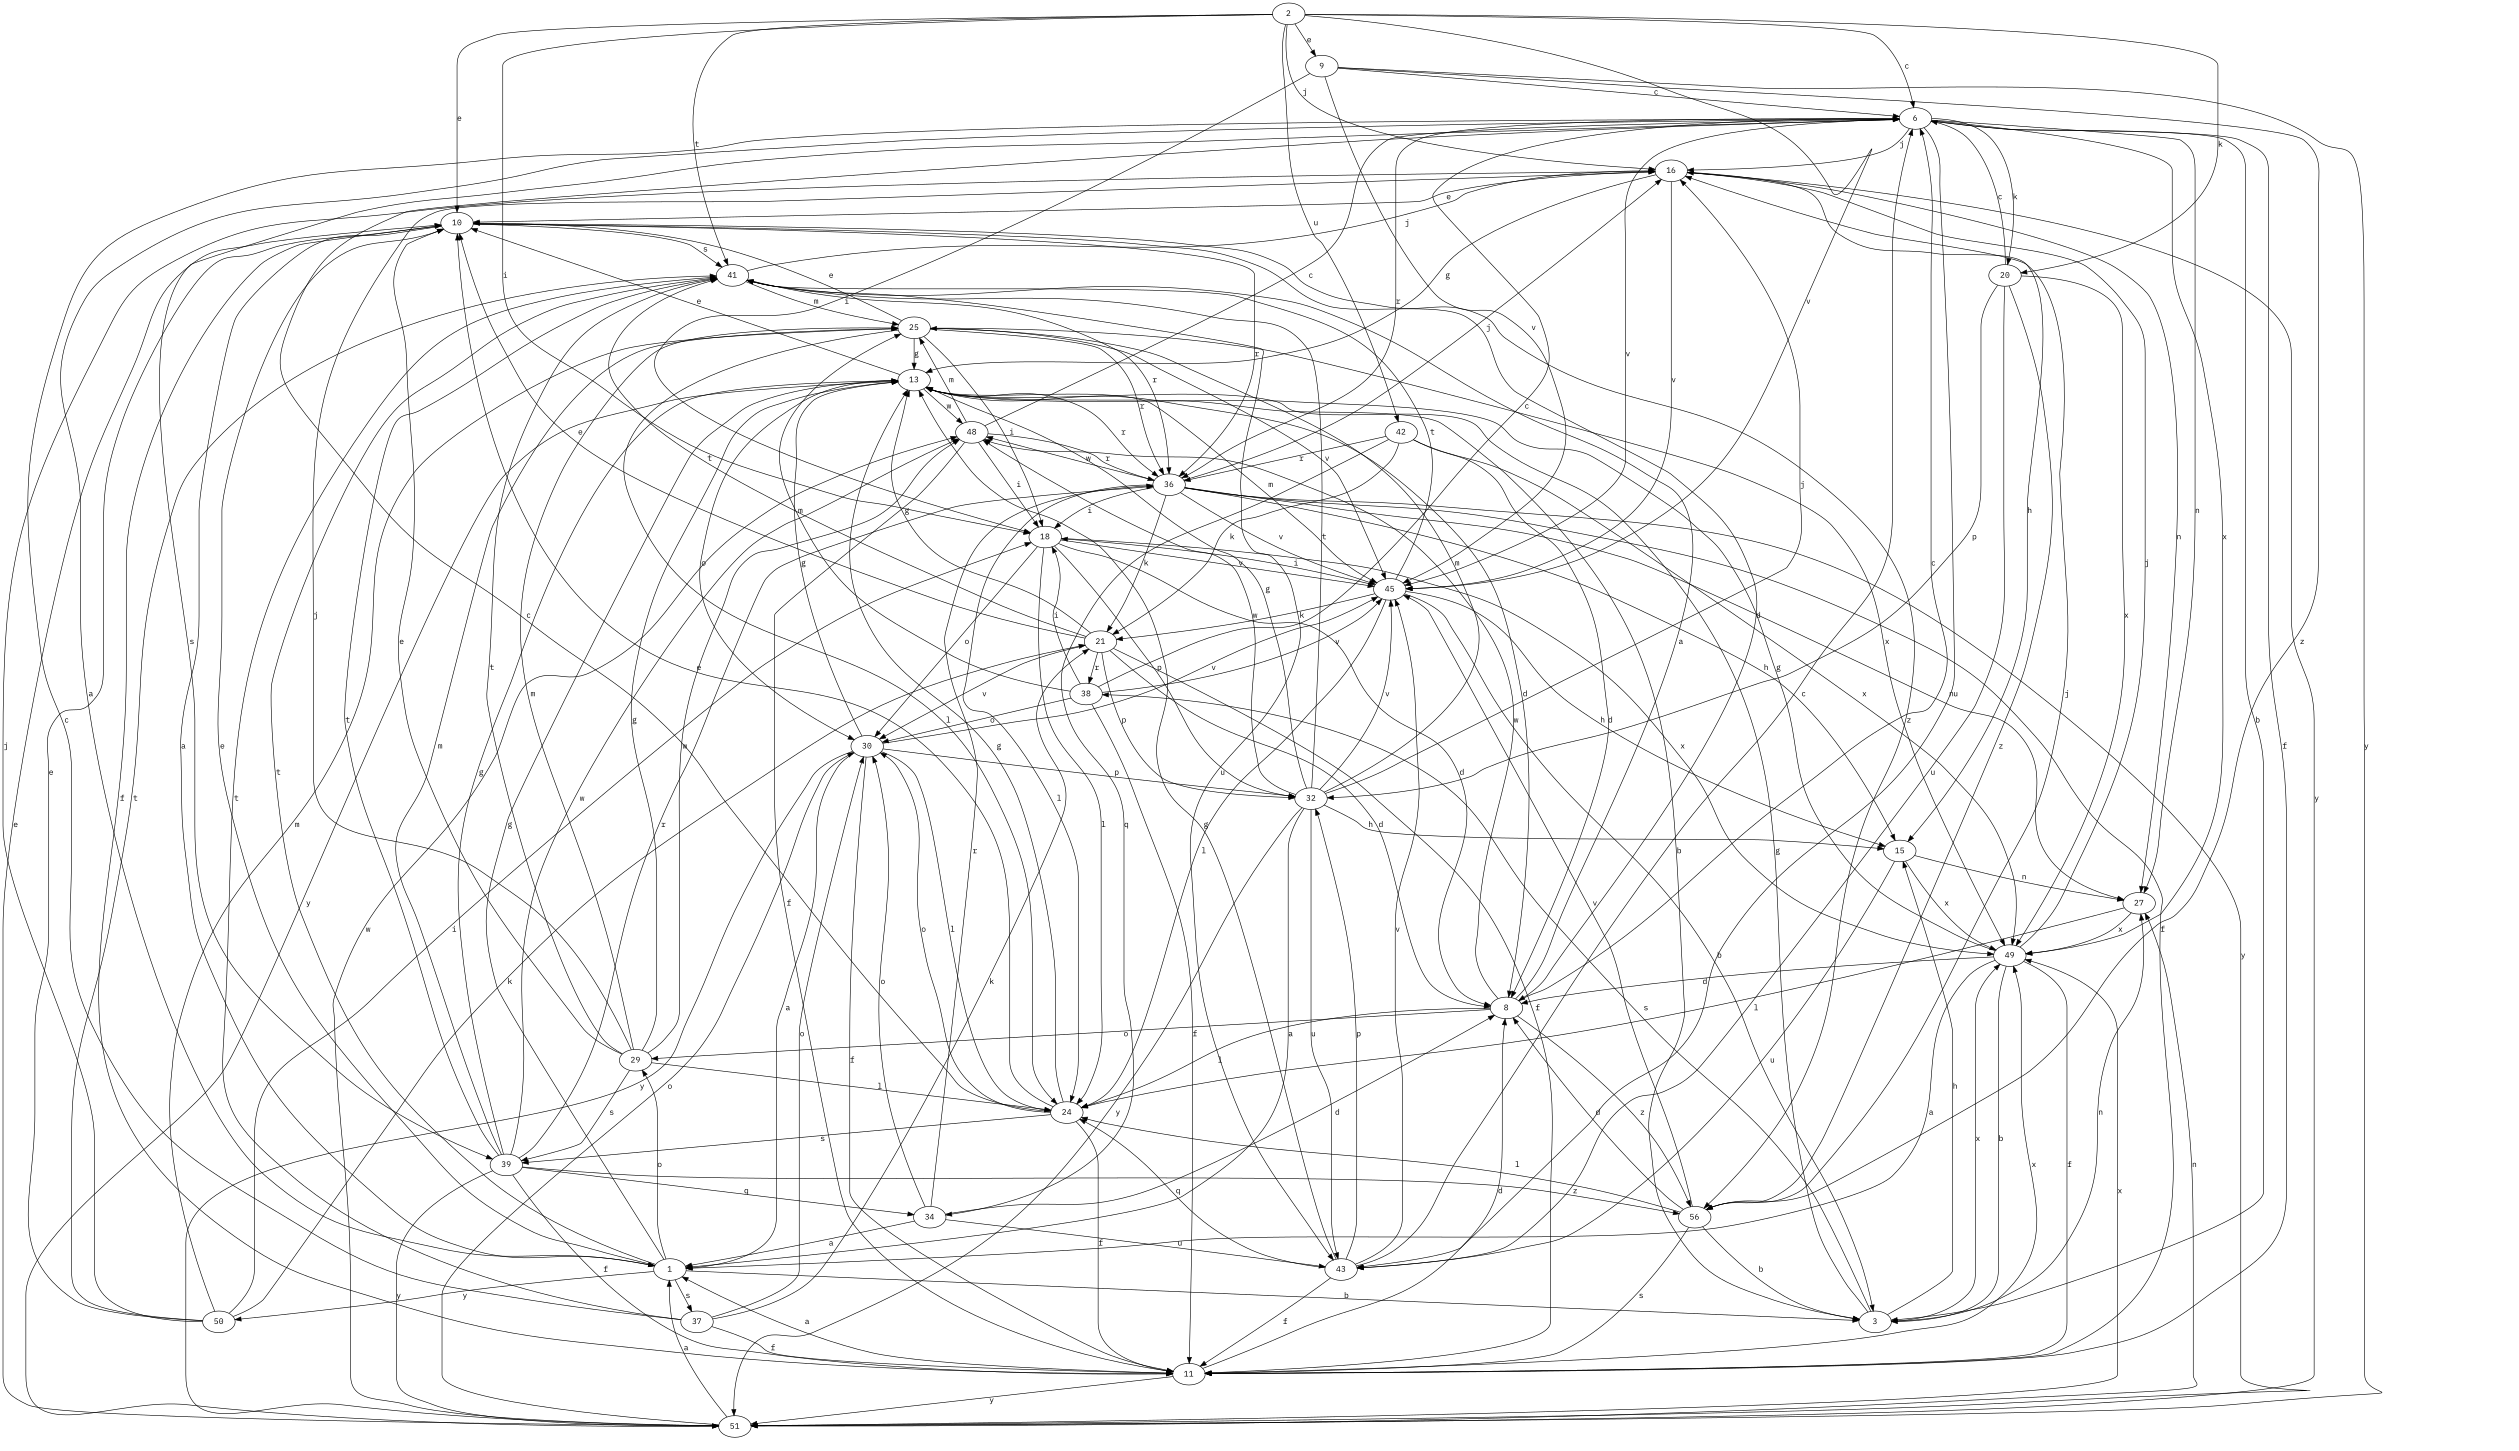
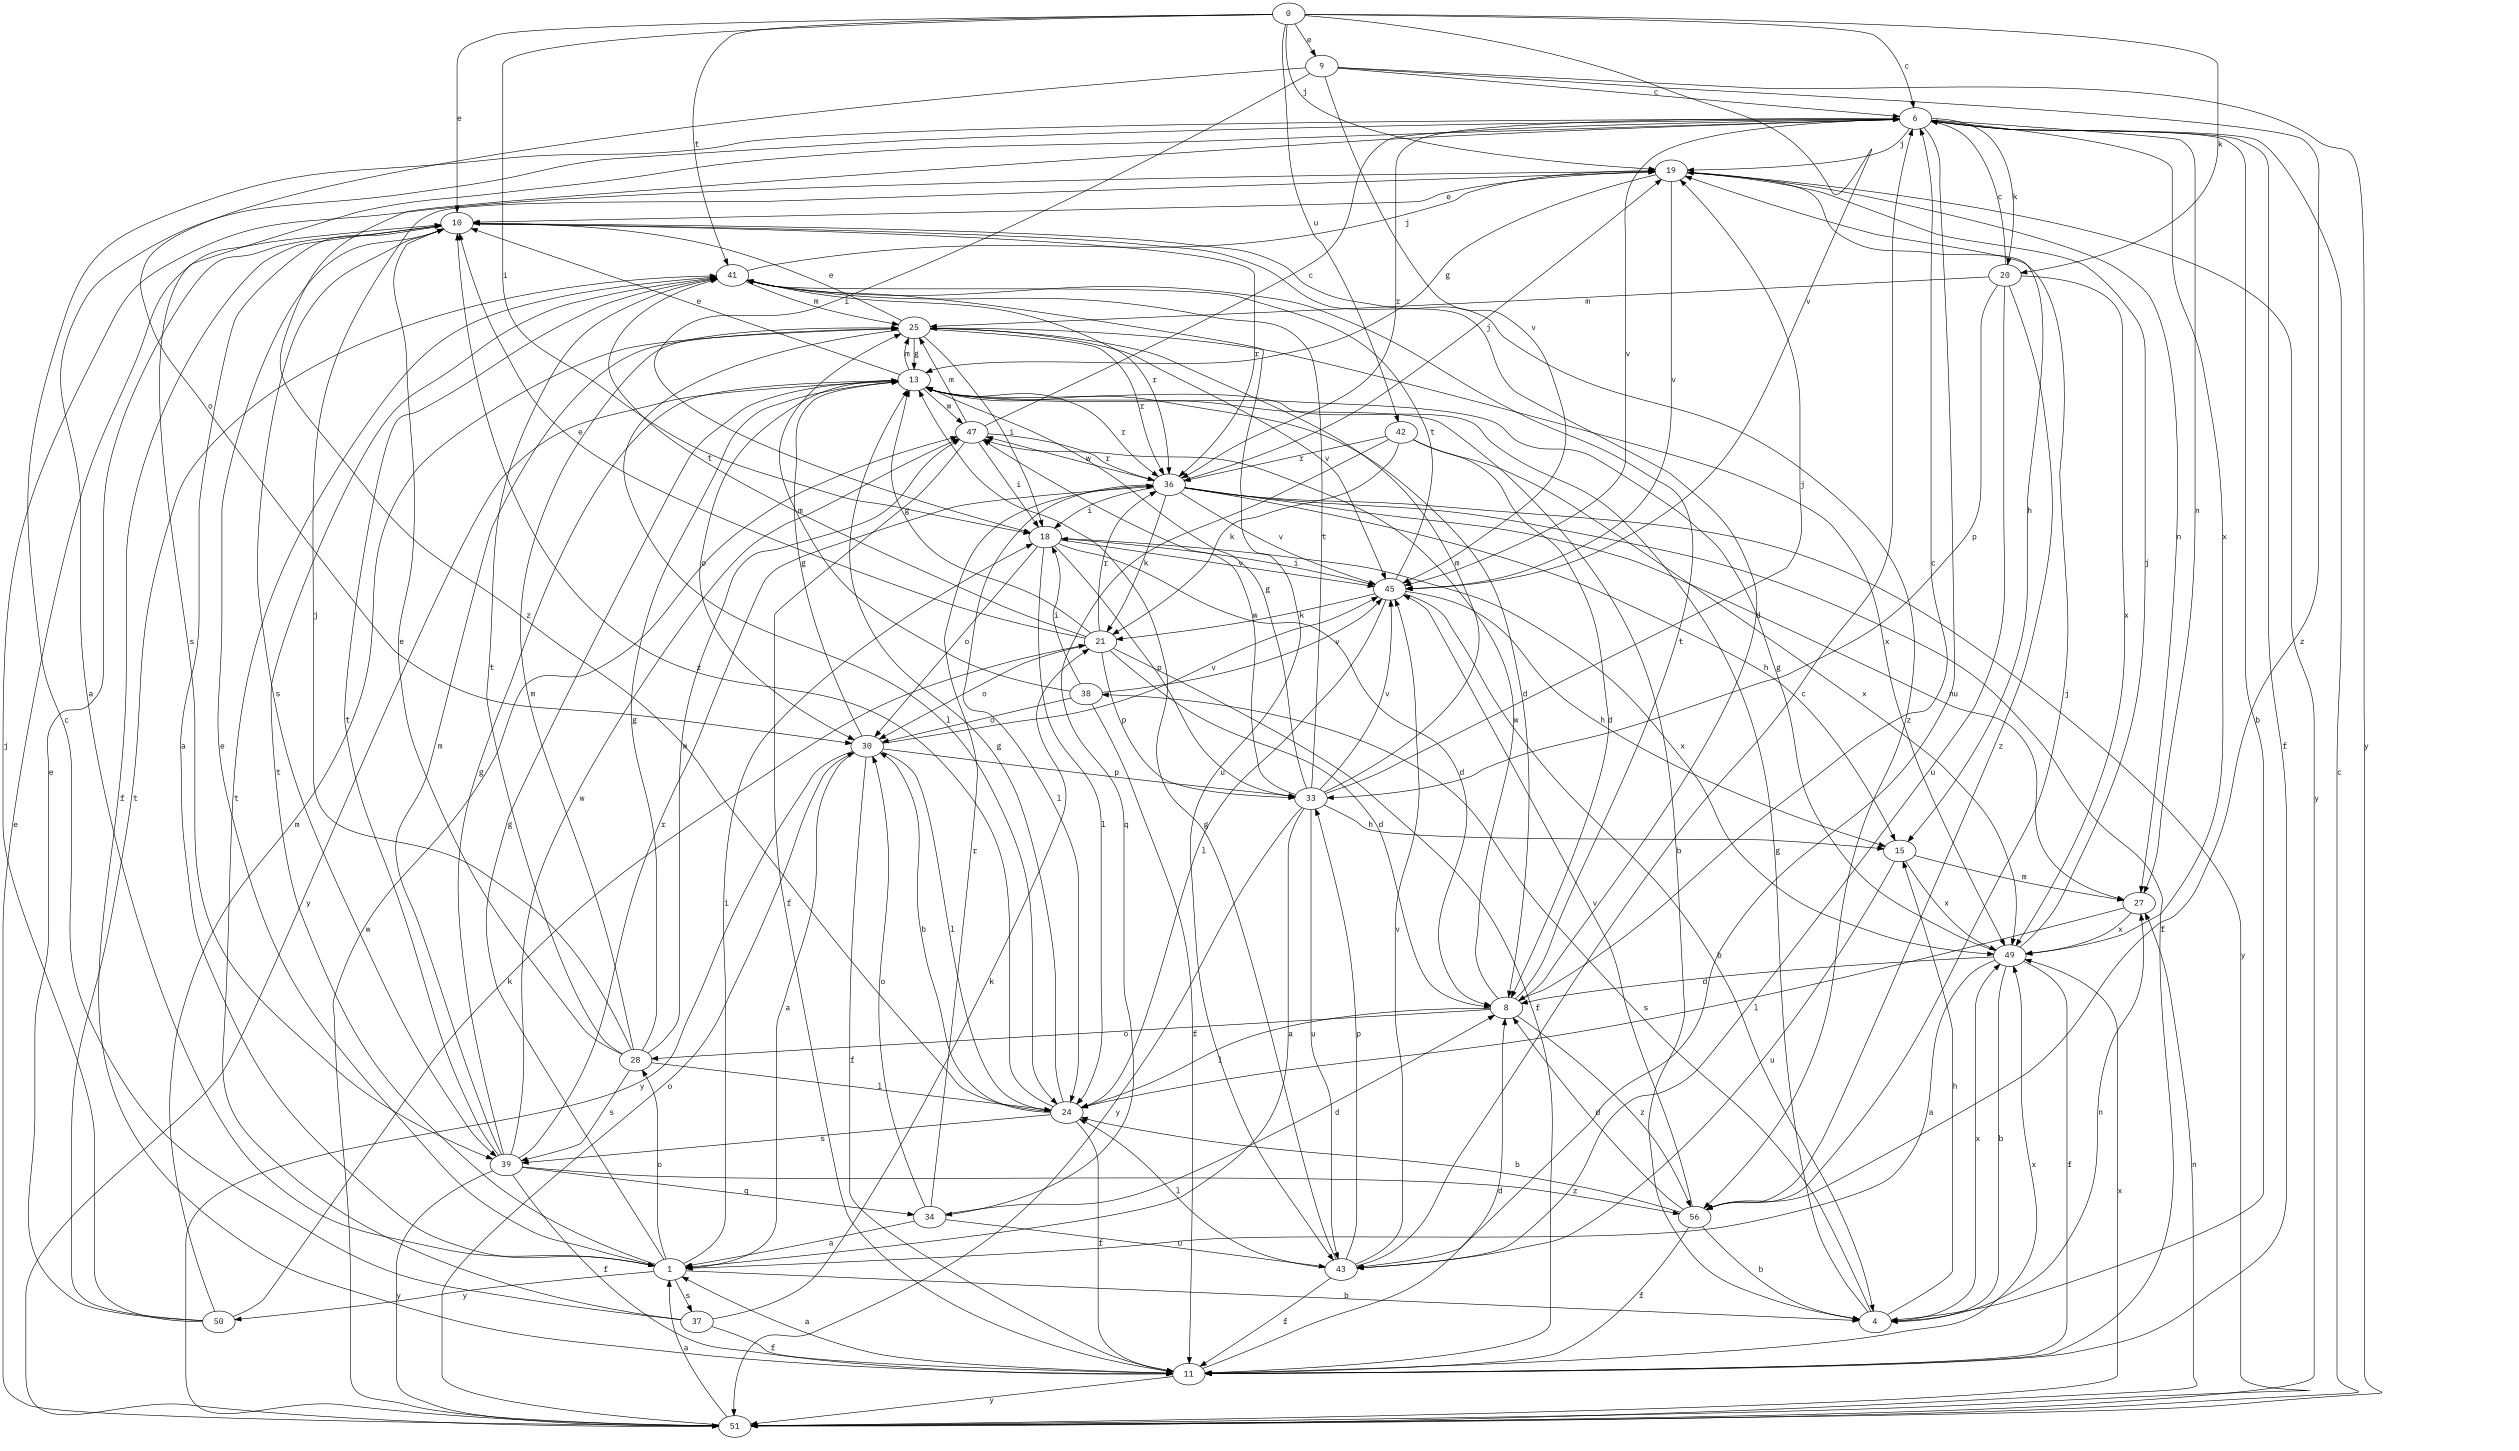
(1289, 14) -> (1289, 14)
(1671, 171) -> (1671, 171)
(599, 231) -> (270, 674)
none -> (1463, 303)
(1535, 312) -> (2358, 1391)
(1174, 419) -> (905, 357)
(972, 432) -> (972, 432)
(529, 616) -> (529, 616)
(1681, 642) -> (1681, 642)
(1094, 665) -> (1103, 561)
(699, 668) -> (699, 668)
(985, 694) -> (985, 694)
(1311, 799) -> (1311, 799)
(532, 855) -> (728, 843)
(2025, 877) -> (2025, 877)
(924, 929) -> (924, 929)
(636, 1060) -> (636, 1060)
(799, 1064) -> (306, 193)
(1518, 1165) -> (1518, 1165)
(1178, 1191) -> (1178, 1191)
(1641, 1296) -> (1641, 1296)
(1875, 1322) -> (1875, 1322)
